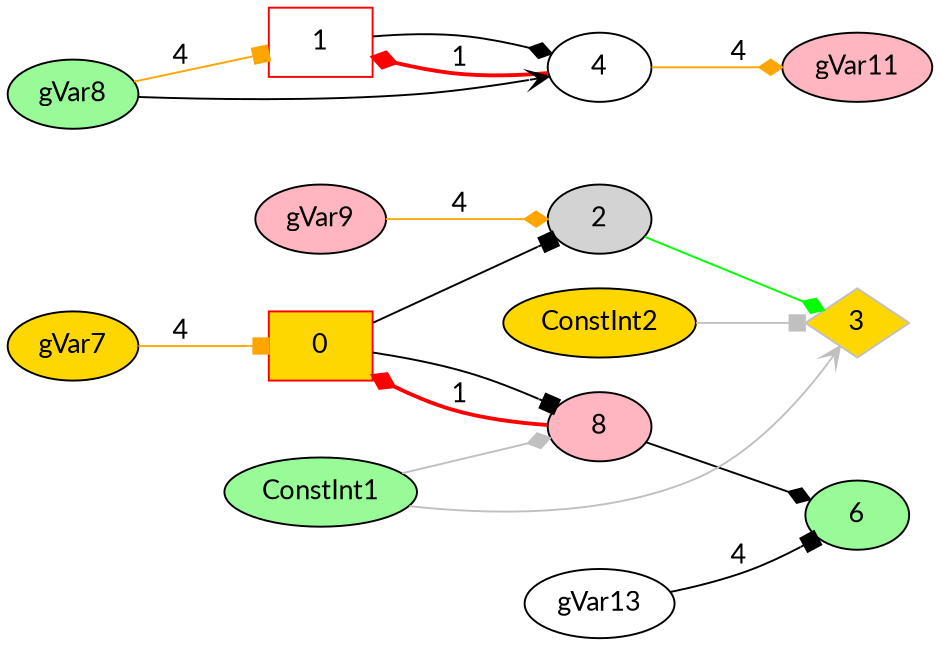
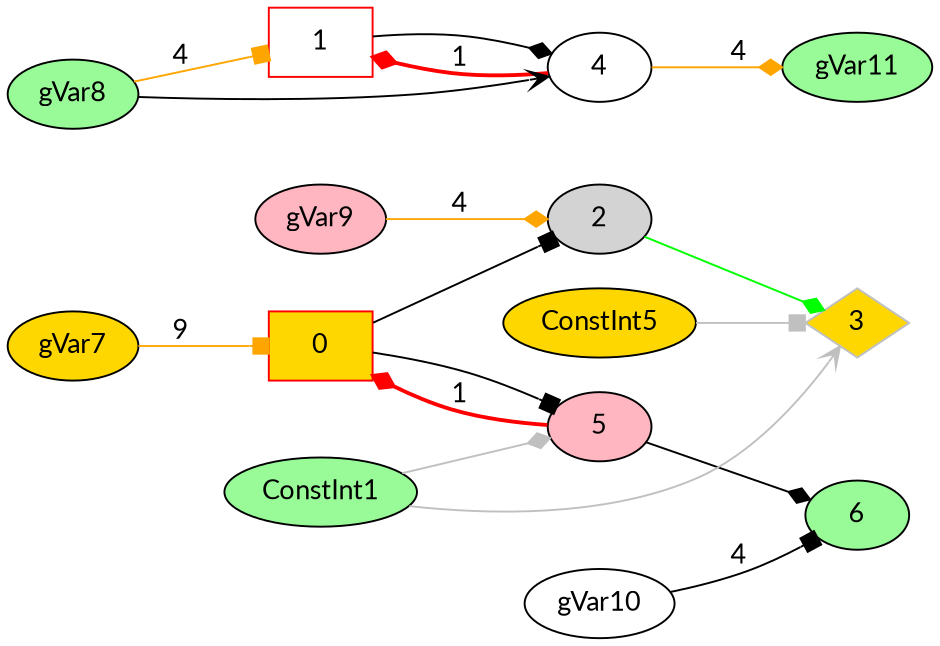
(857, 67) -> (857, 67)
(600, 323) -> (600, 323)
(181, 332) -> (181, 332)
(600, 427) -> (600, 427)
(600, 604) -> (600, 604)
